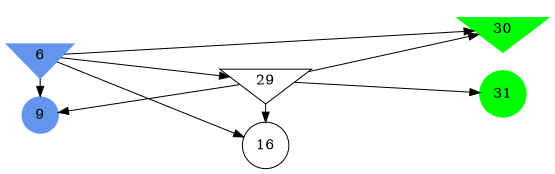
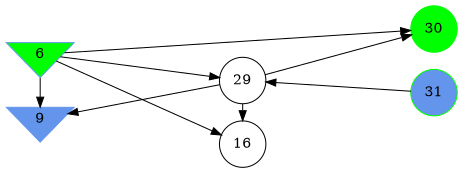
(503, 29) -> (434, 29)
(40, 56) -> (40, 54)
(266, 81) -> (243, 81)
(382, 87) -> (343, 87)
(503, 94) -> (434, 93)
(40, 115) -> (40, 119)
